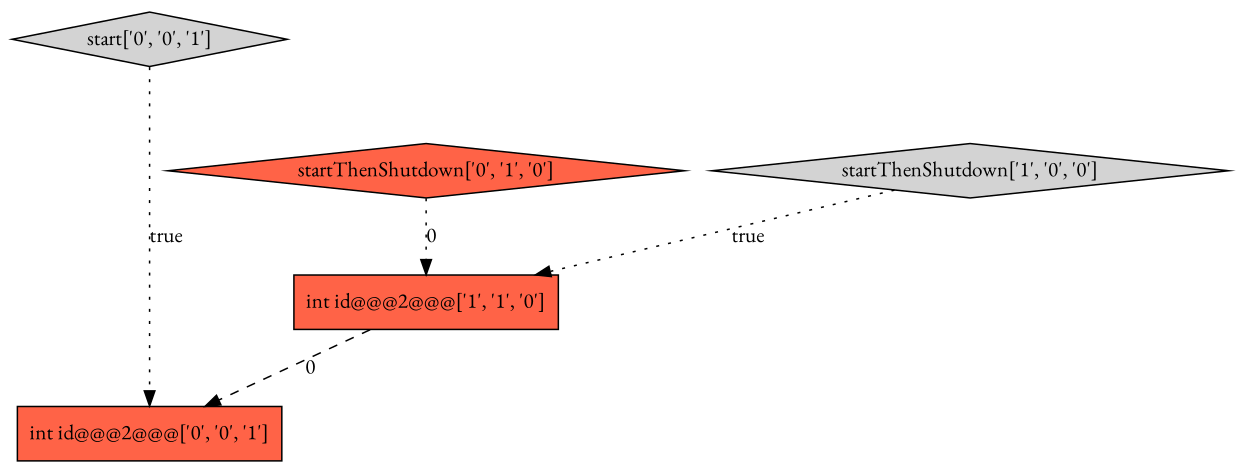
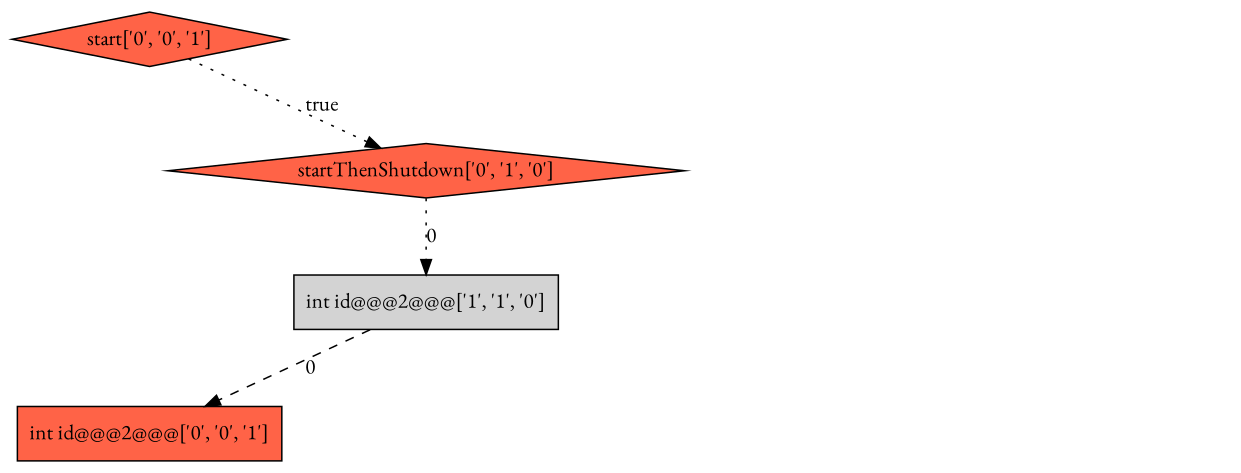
(150, 39) -> (150, 39)
(970, 171) -> none
(150, 229) -> (278, 100)
(426, 302) -> (426, 302)
